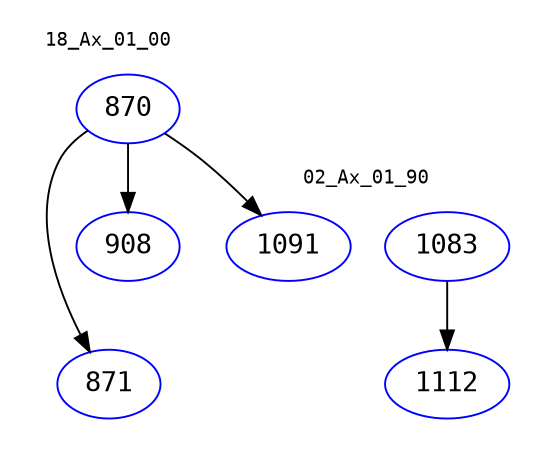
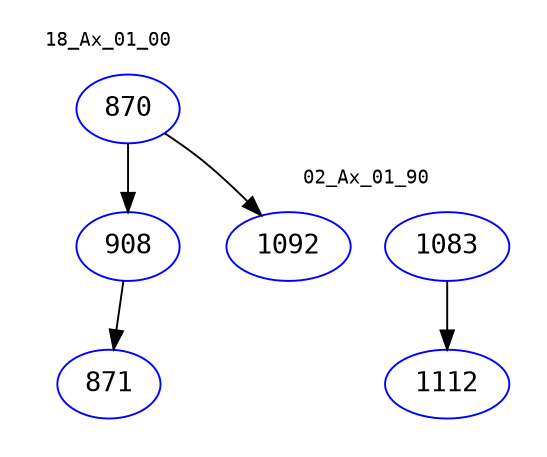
(47, 229) -> (120, 305)
(289, 247) -> (289, 247)
